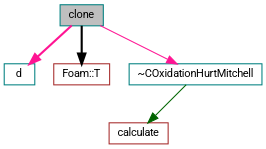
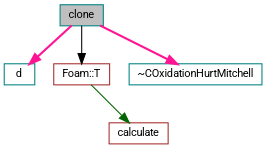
(82, 39) -> (82, 39)
(134, 42) -> (134, 42)
(171, 100) -> (106, 100)
